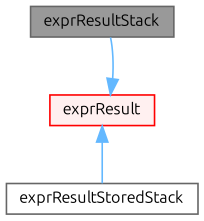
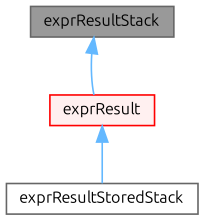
(113, 58) -> (92, 74)
